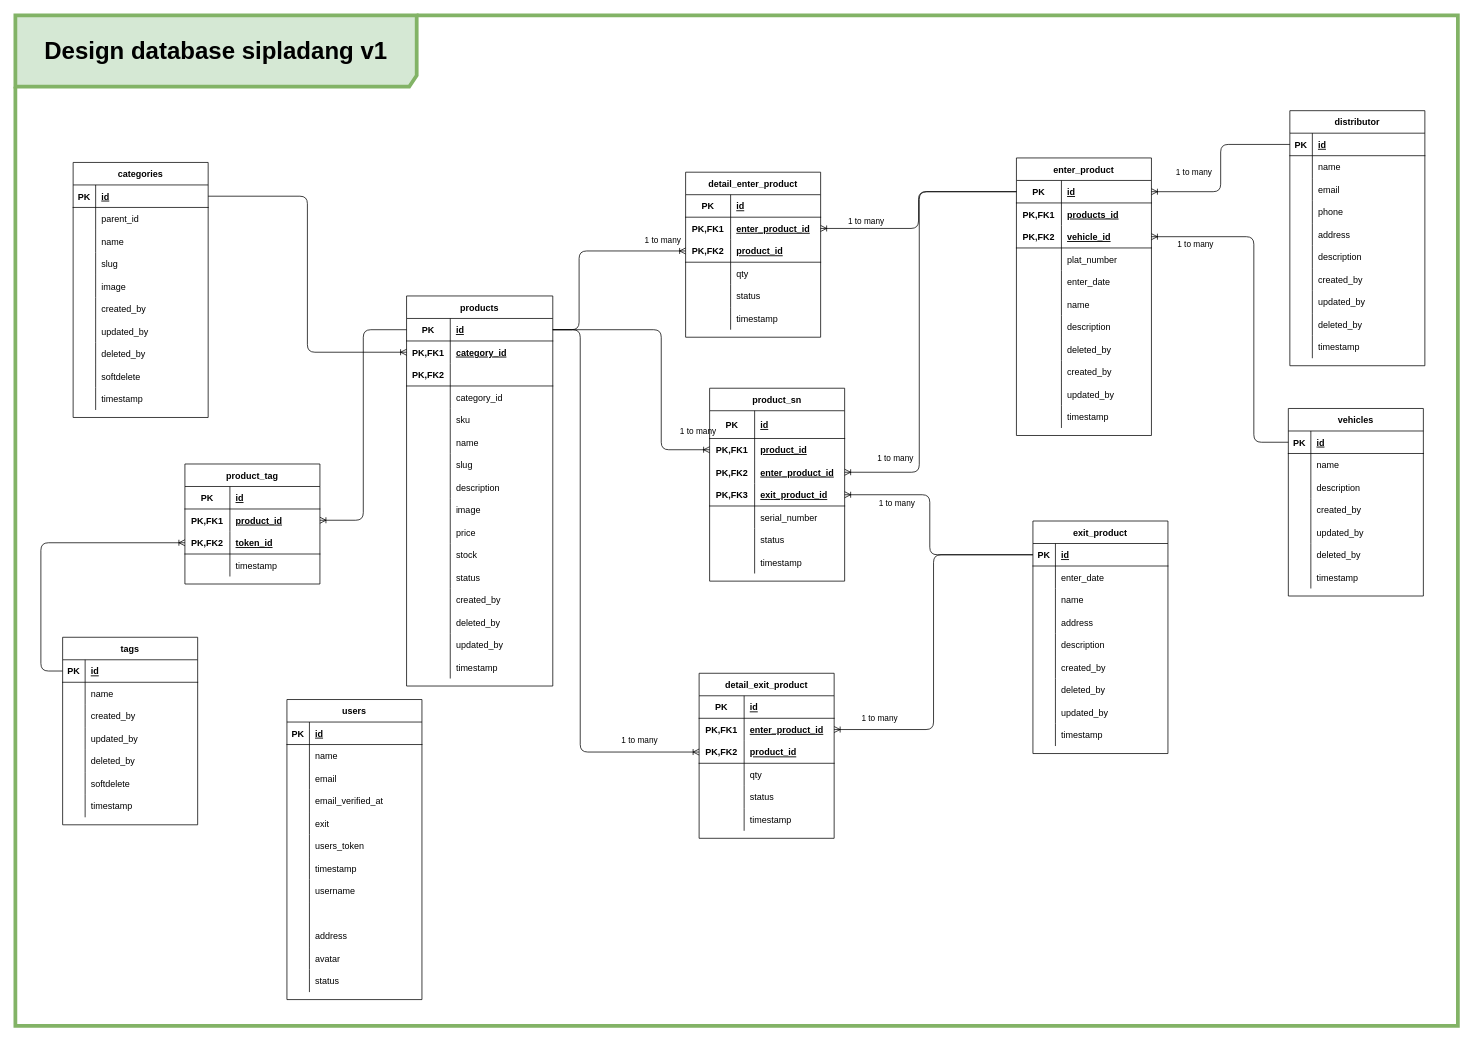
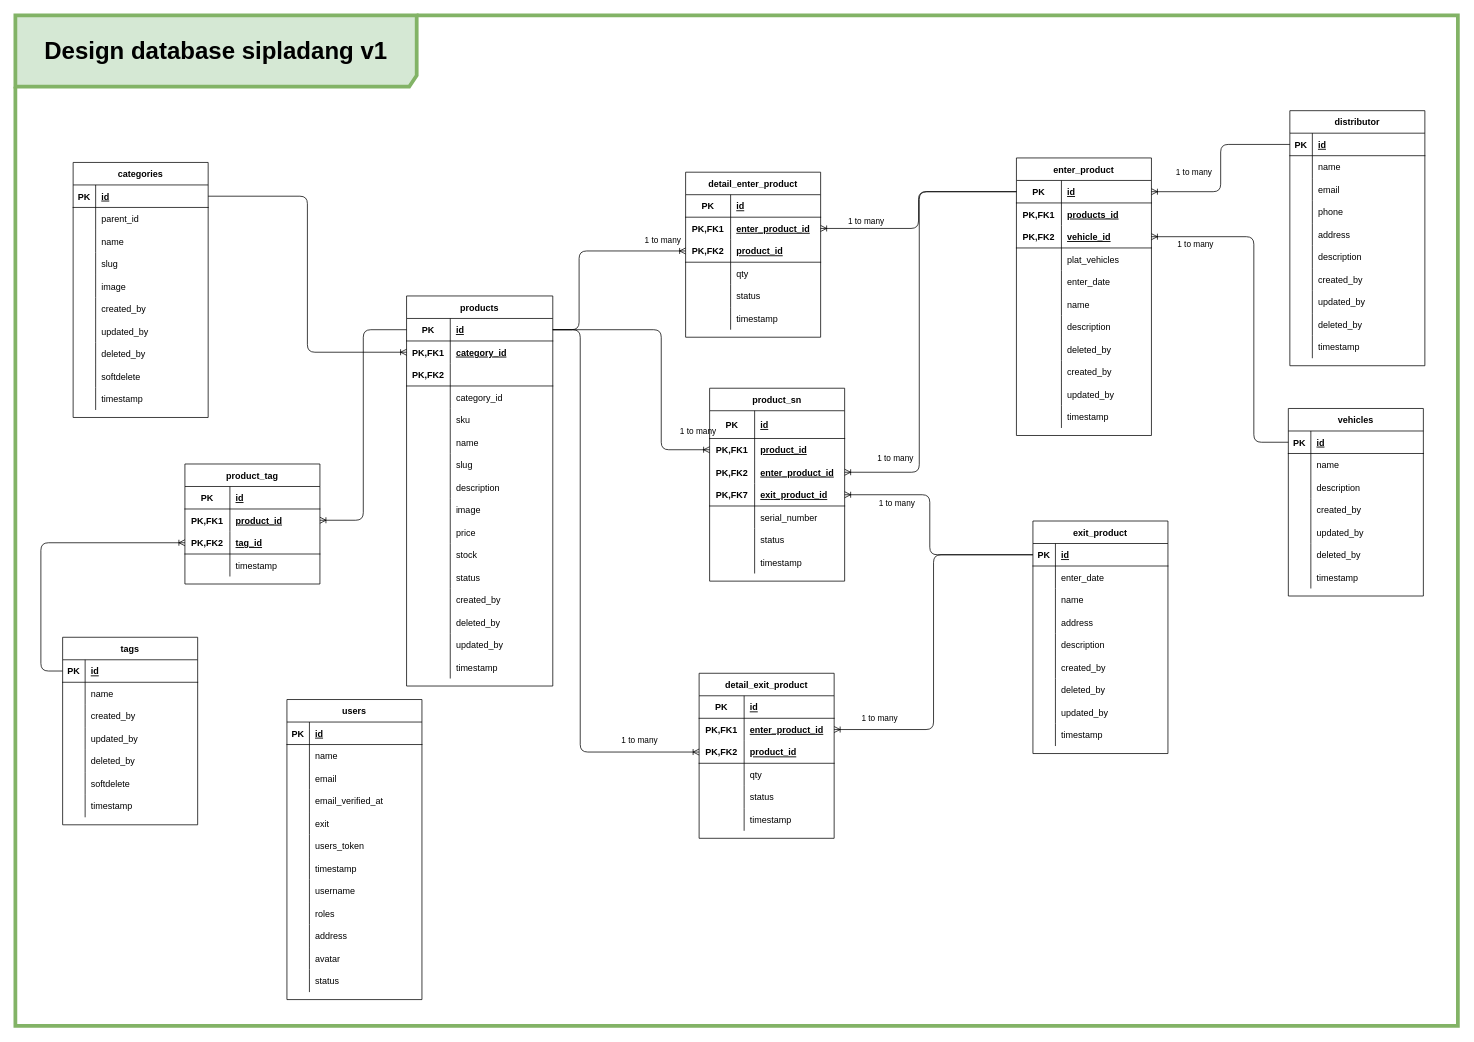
(1093, 260) -> (1096, 260)
(732, 495) -> (732, 495)
(254, 543) -> (249, 543)
none -> (366, 913)
